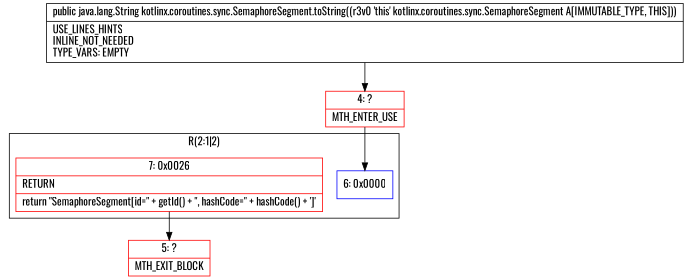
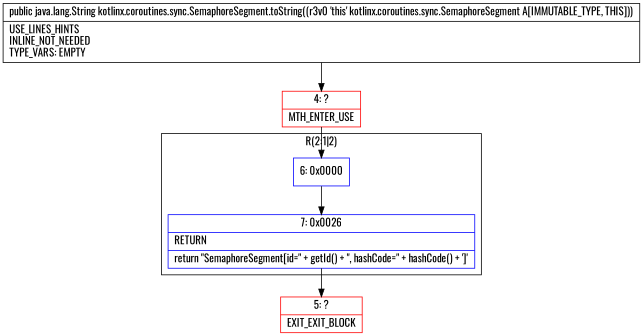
(169, 185) -> (321, 241)
none -> (321, 196)
(169, 267) -> (321, 323)
